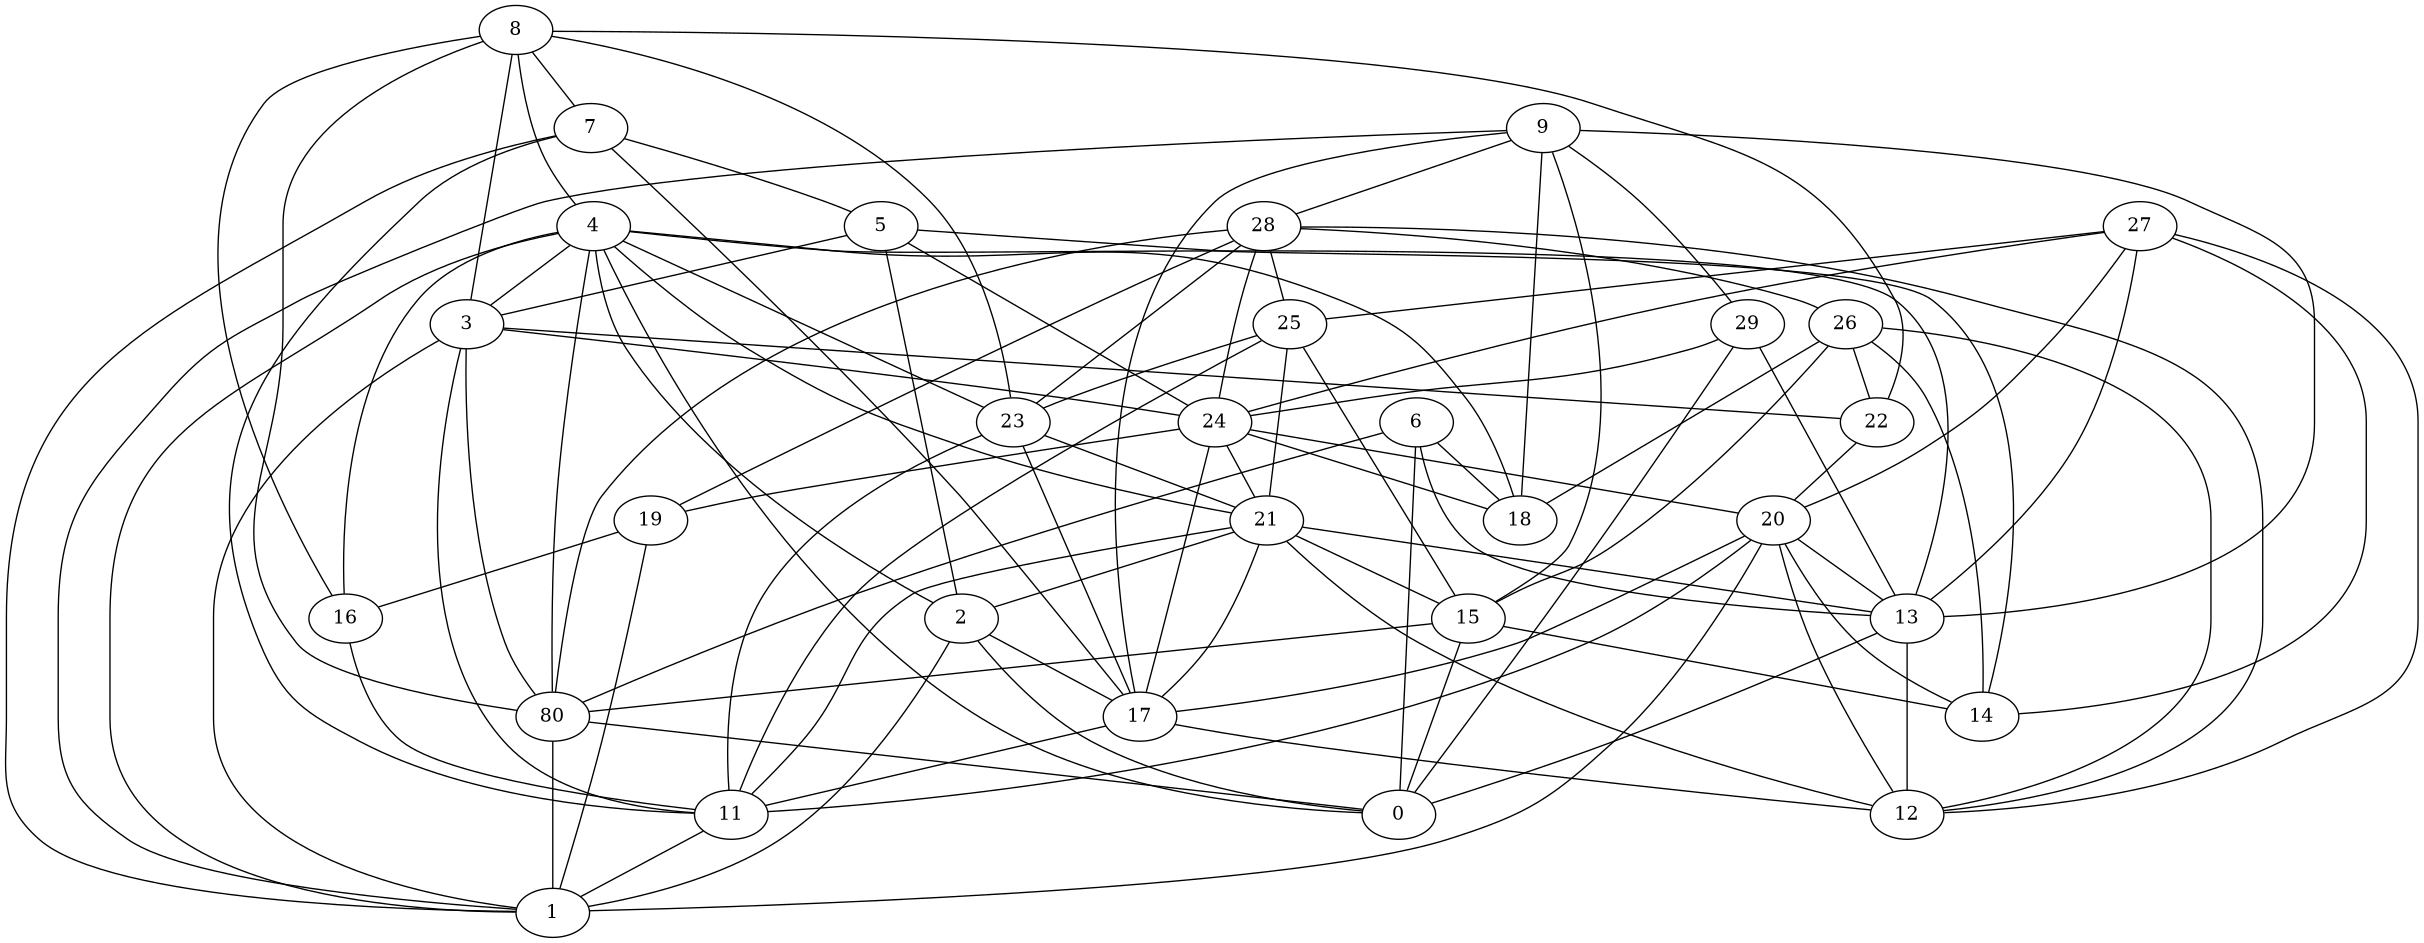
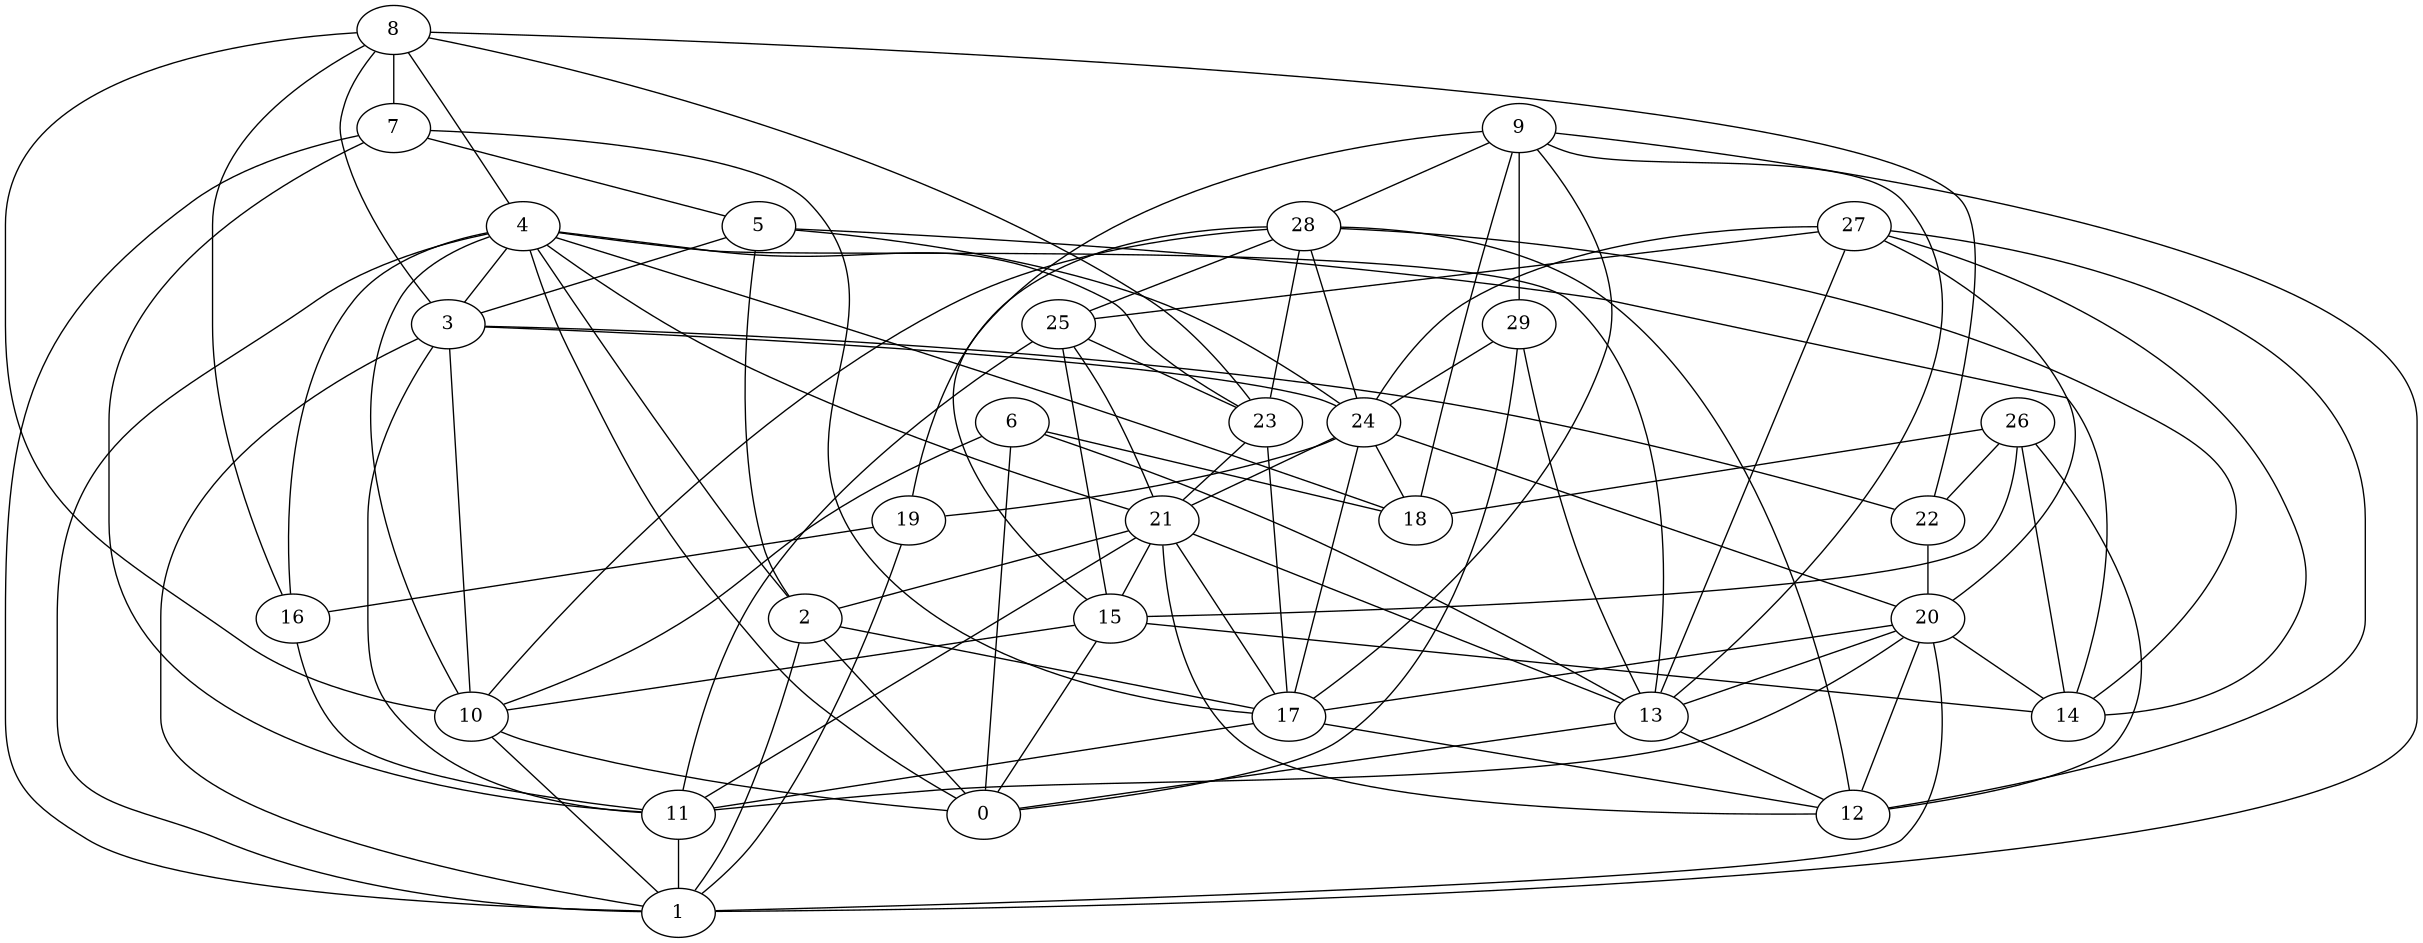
(1510, 245) -> (1909, 319)
(785, 565) -> none
(553, 717) -> (471, 717)
